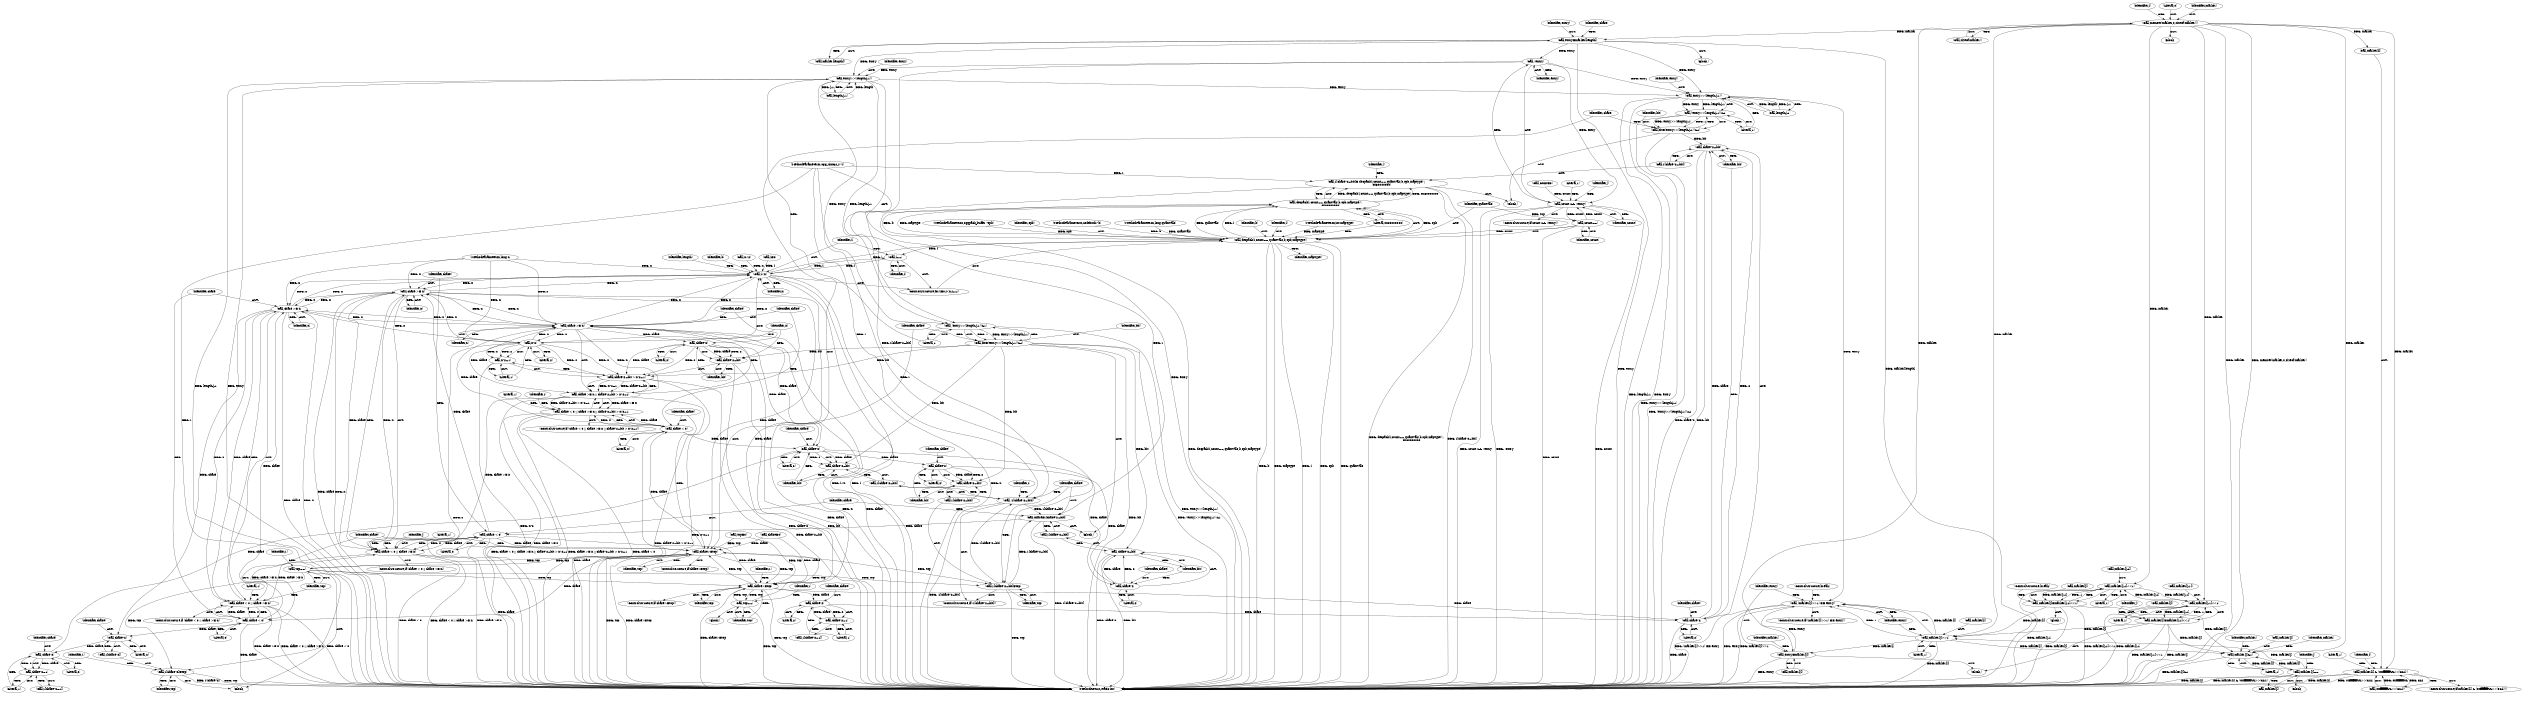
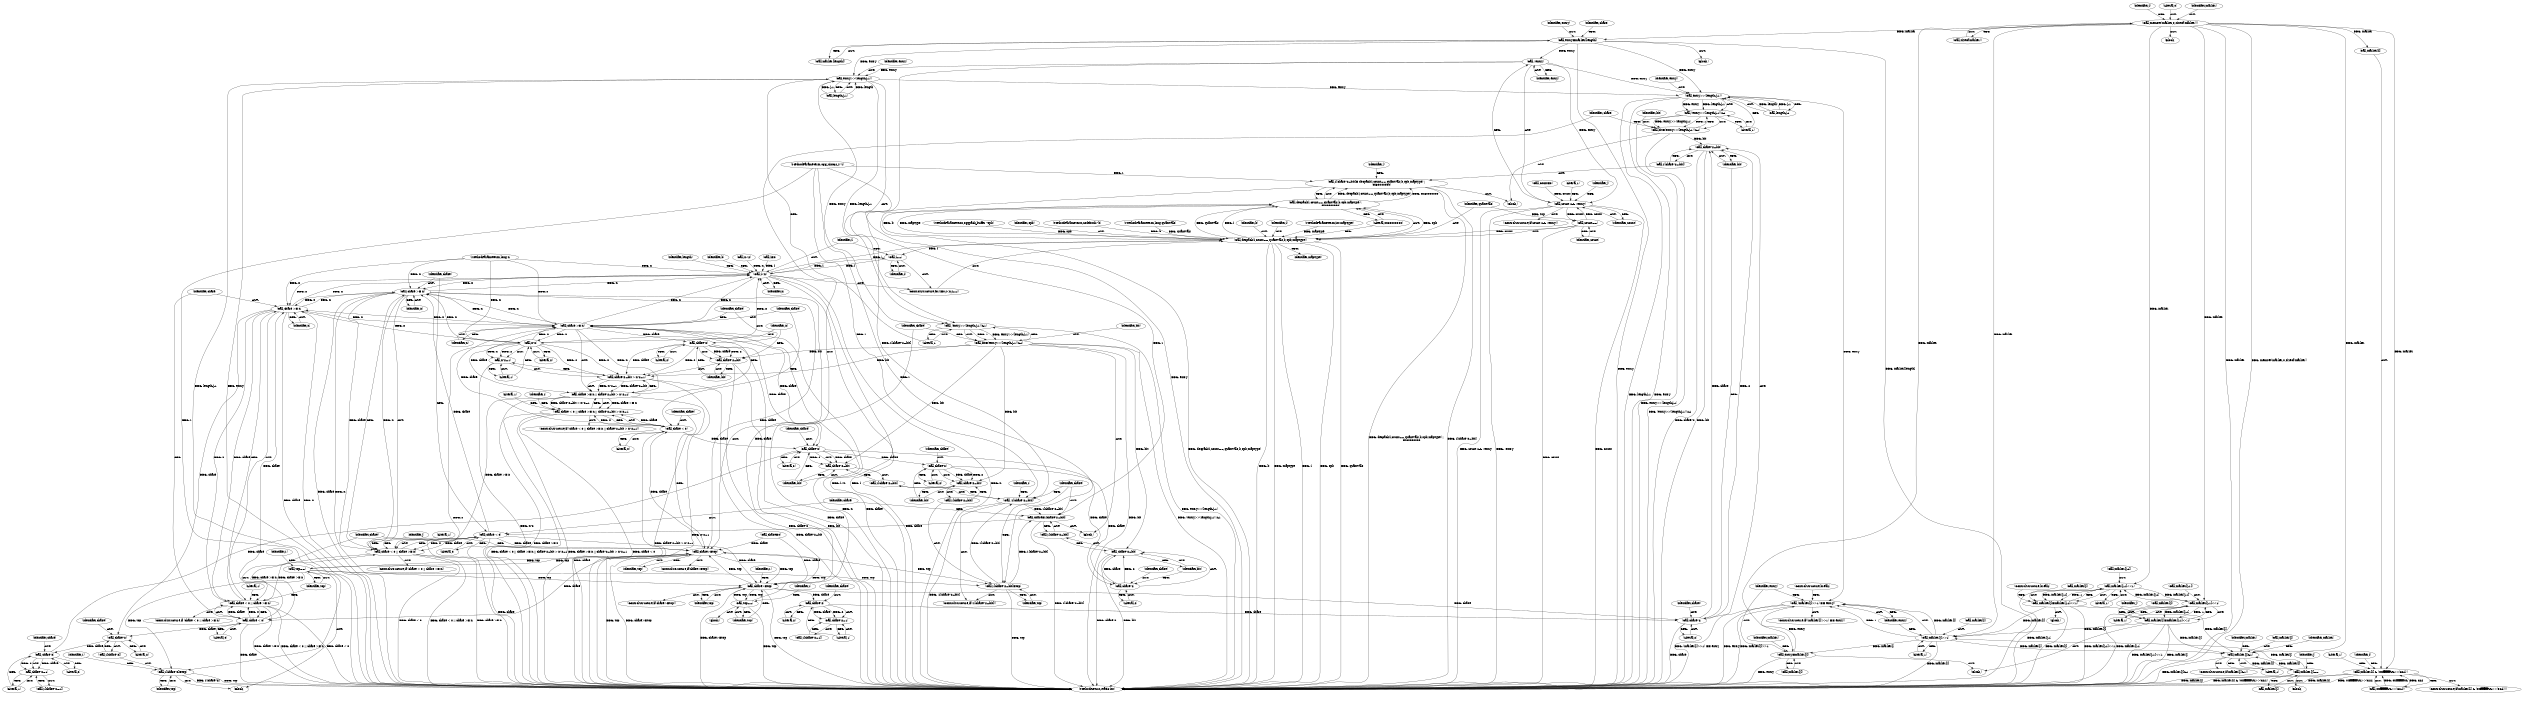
(598, 403) -> (598, 403)
(738, 535) -> none
none -> (2224, 672)
